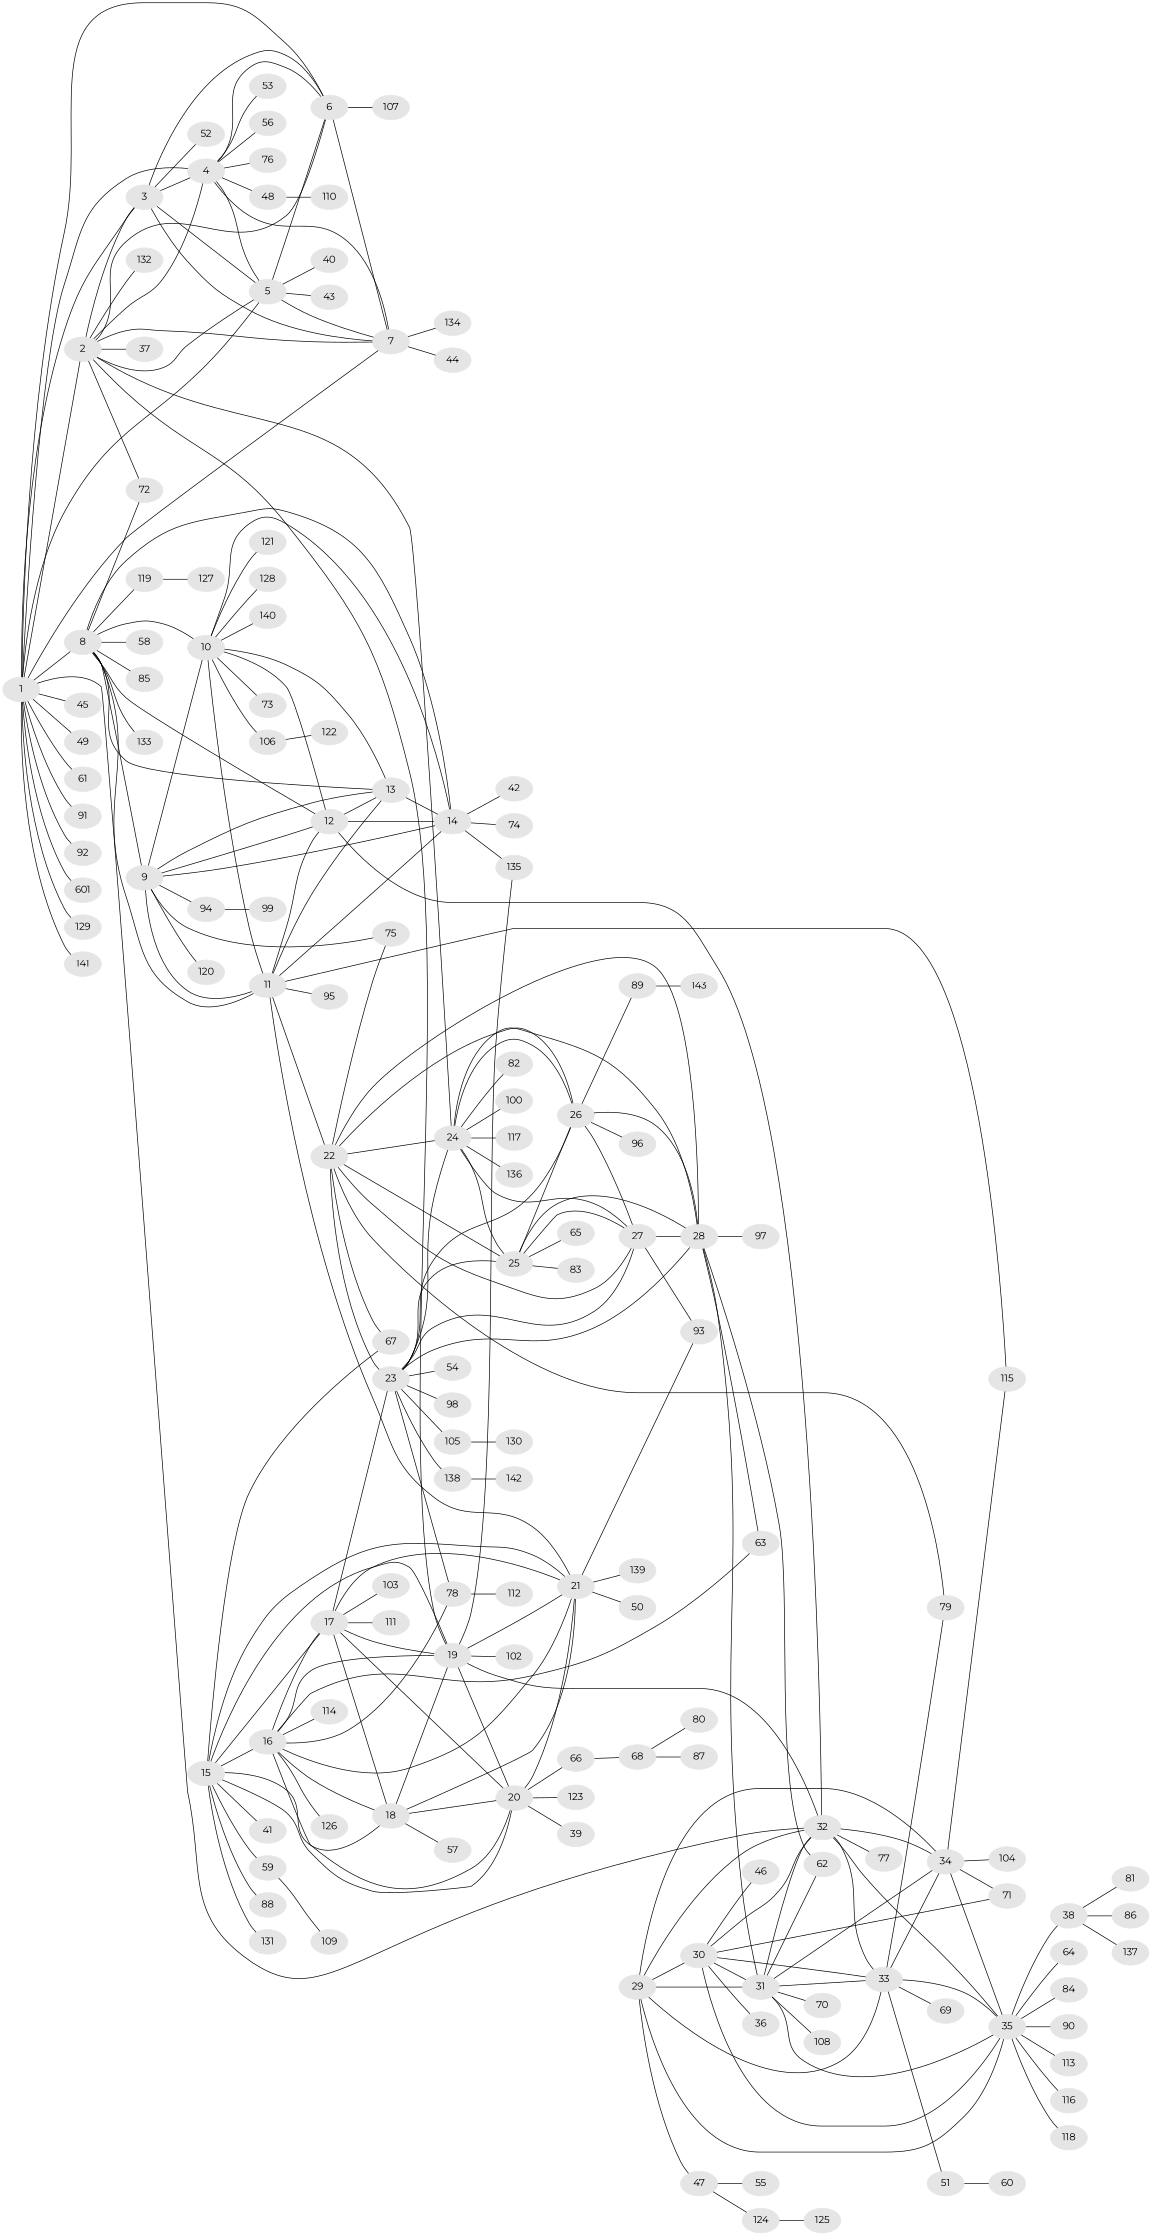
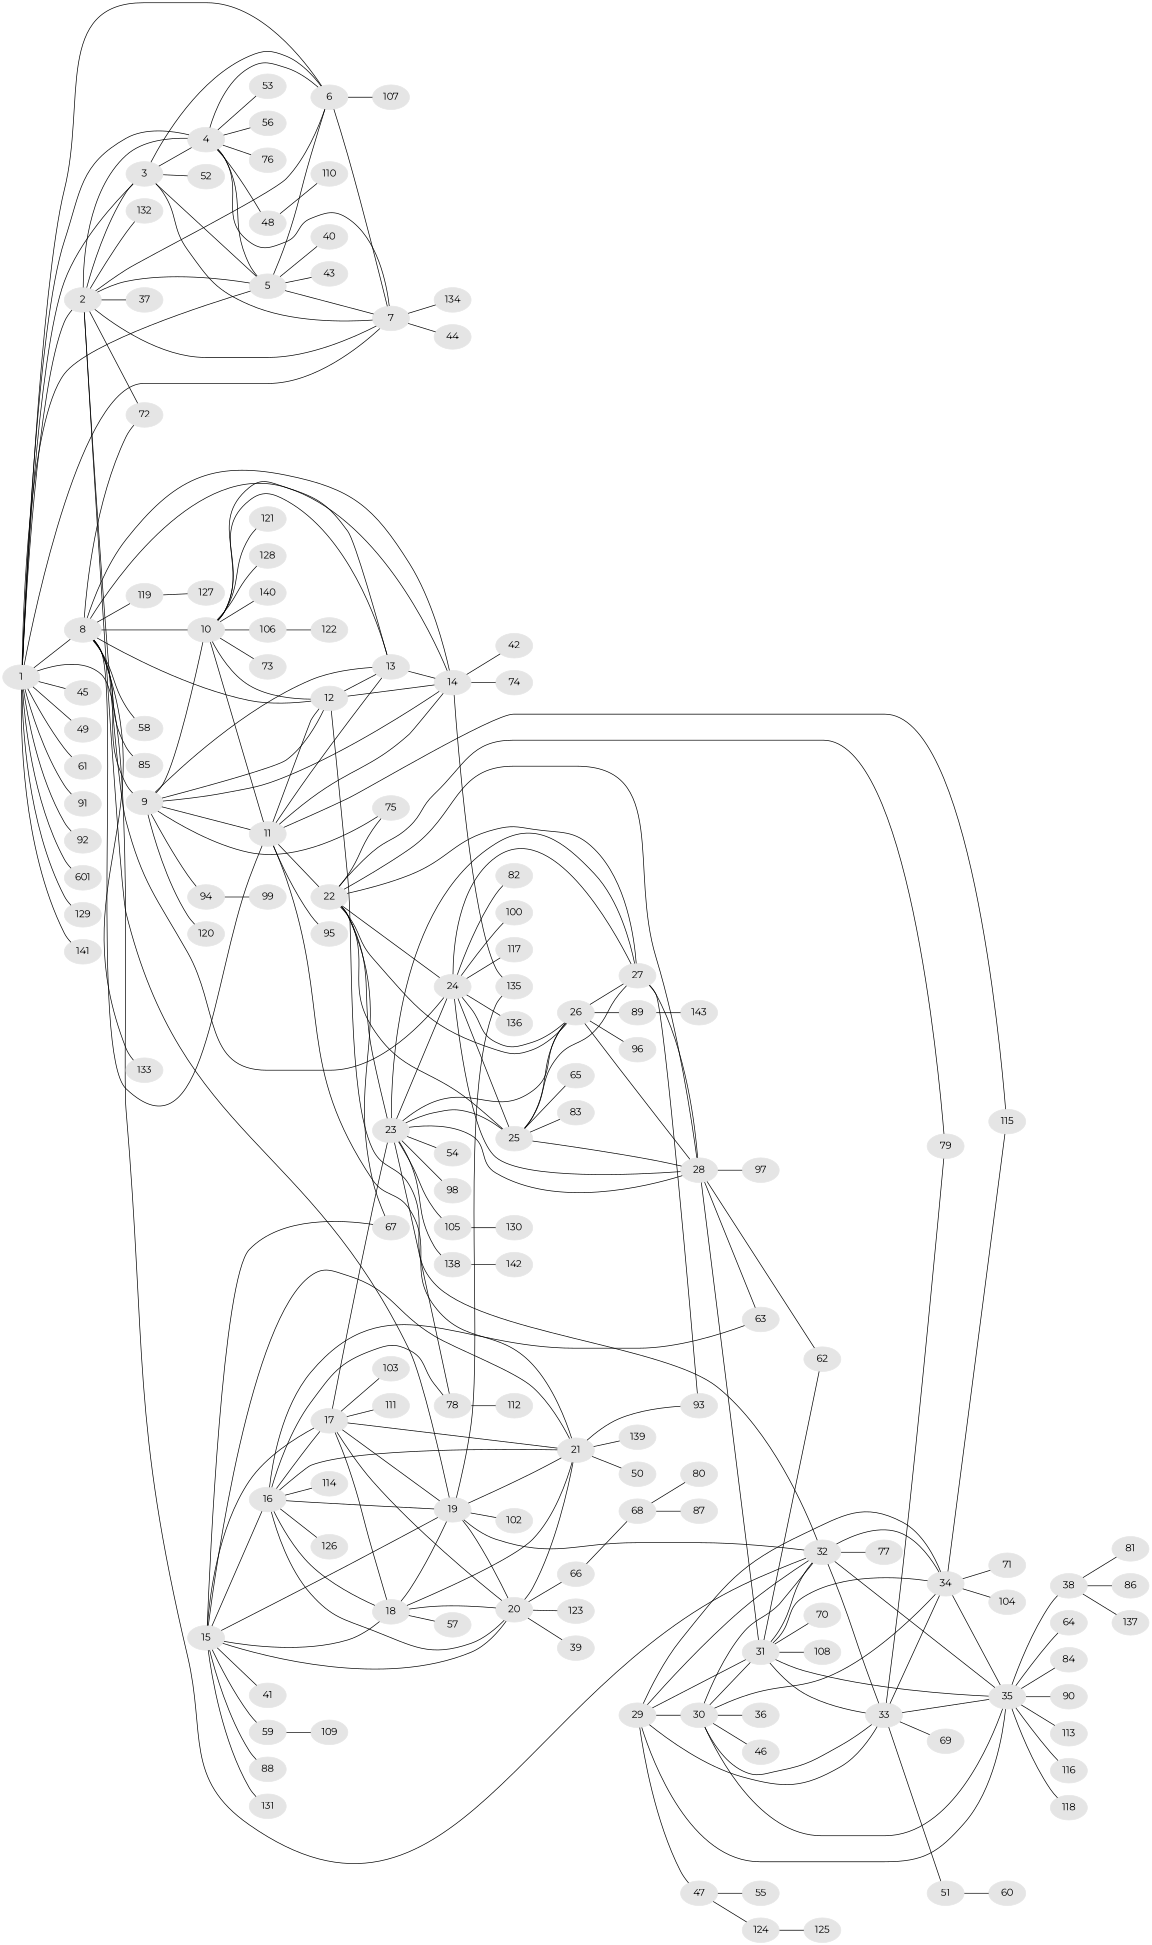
(840, 1928) -> (836, 1673)
